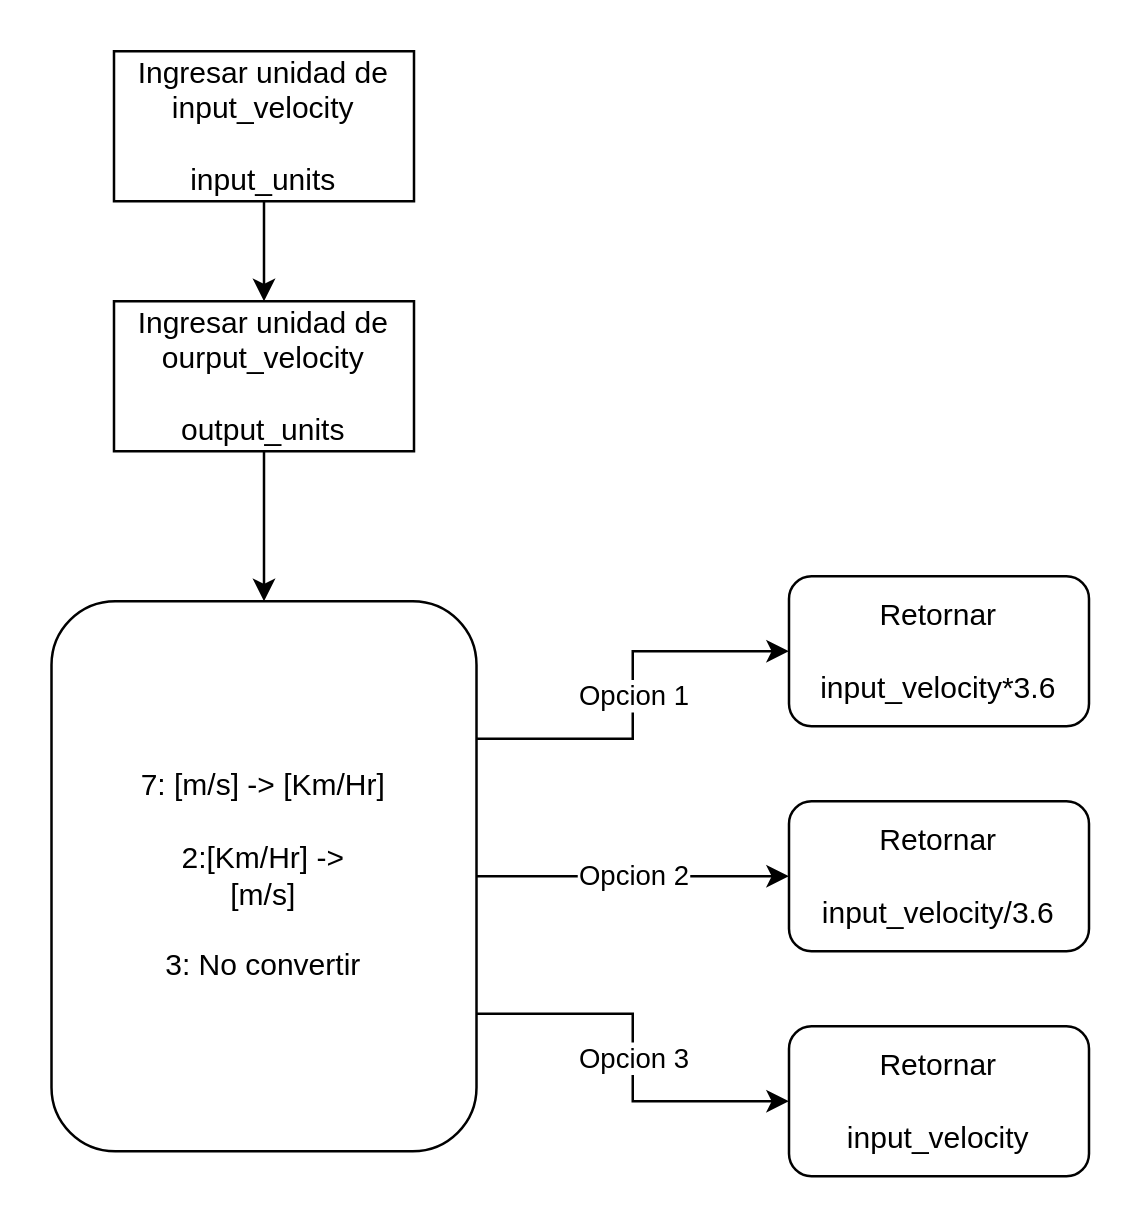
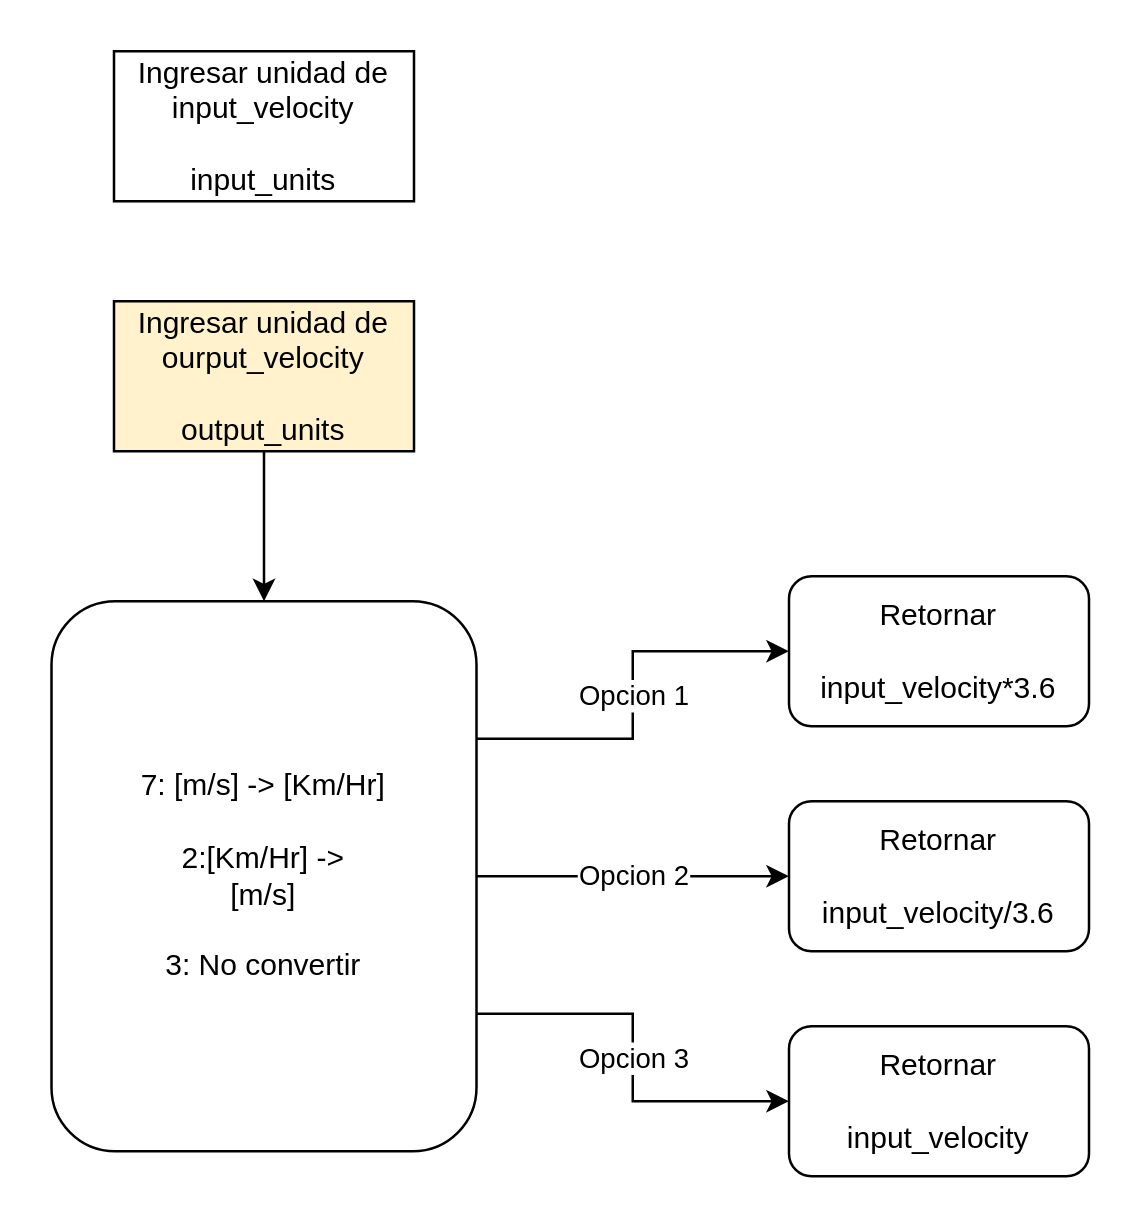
(264, 243) -> none
(264, 376) -> (264, 376)
